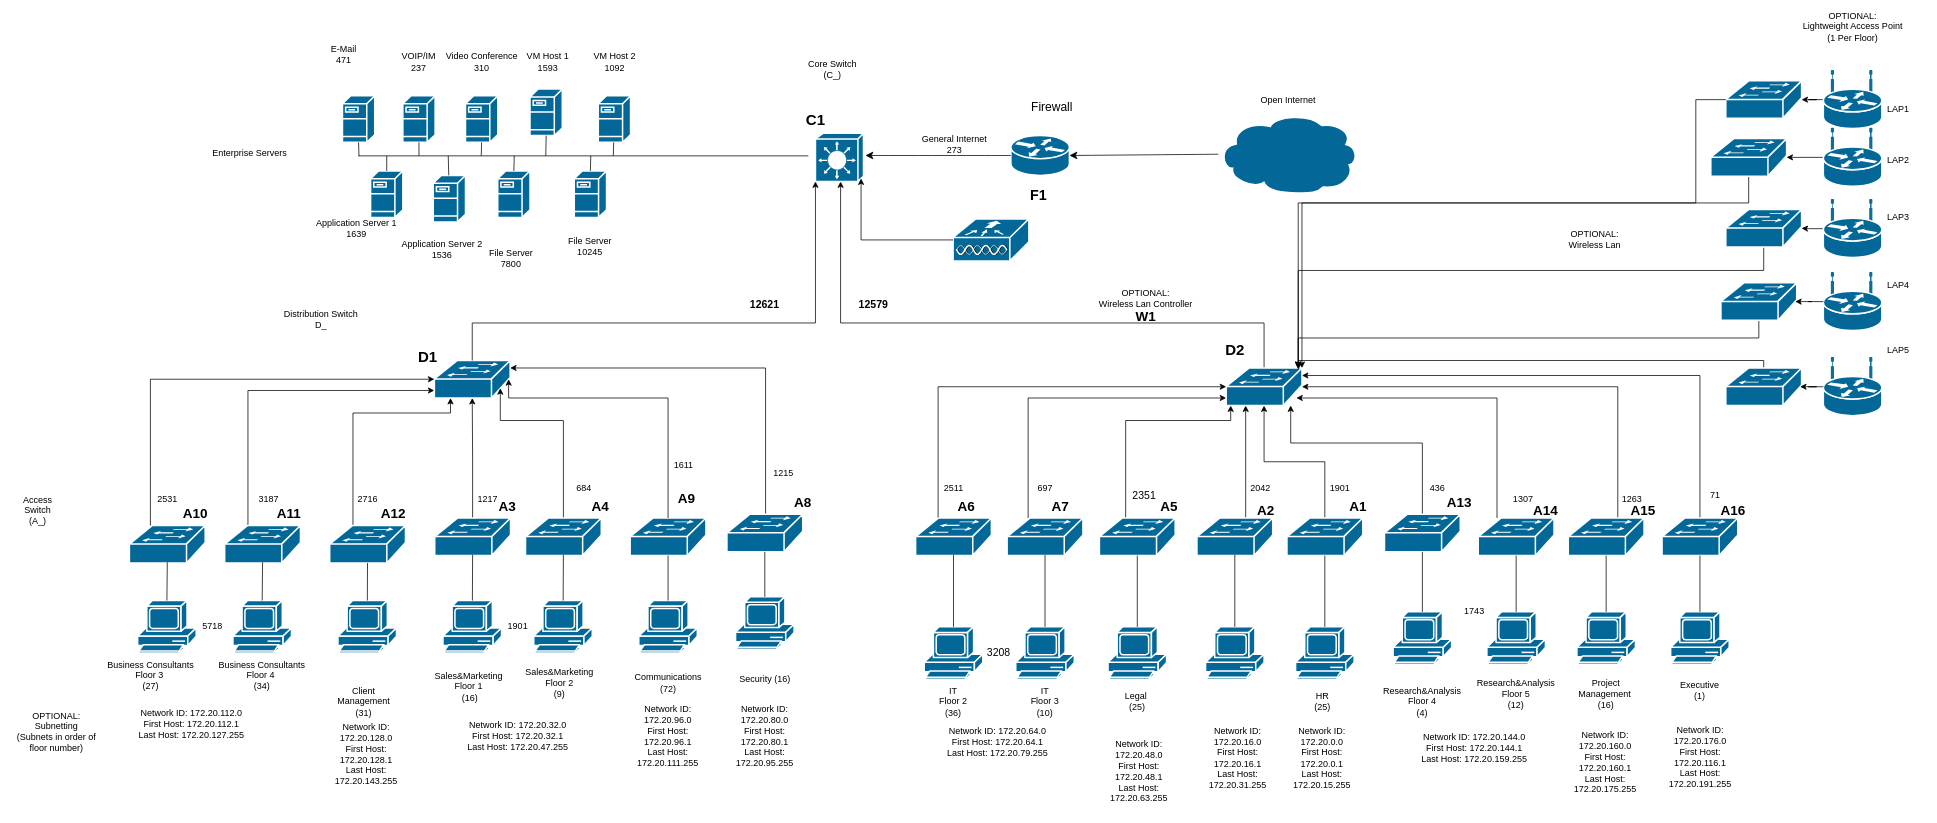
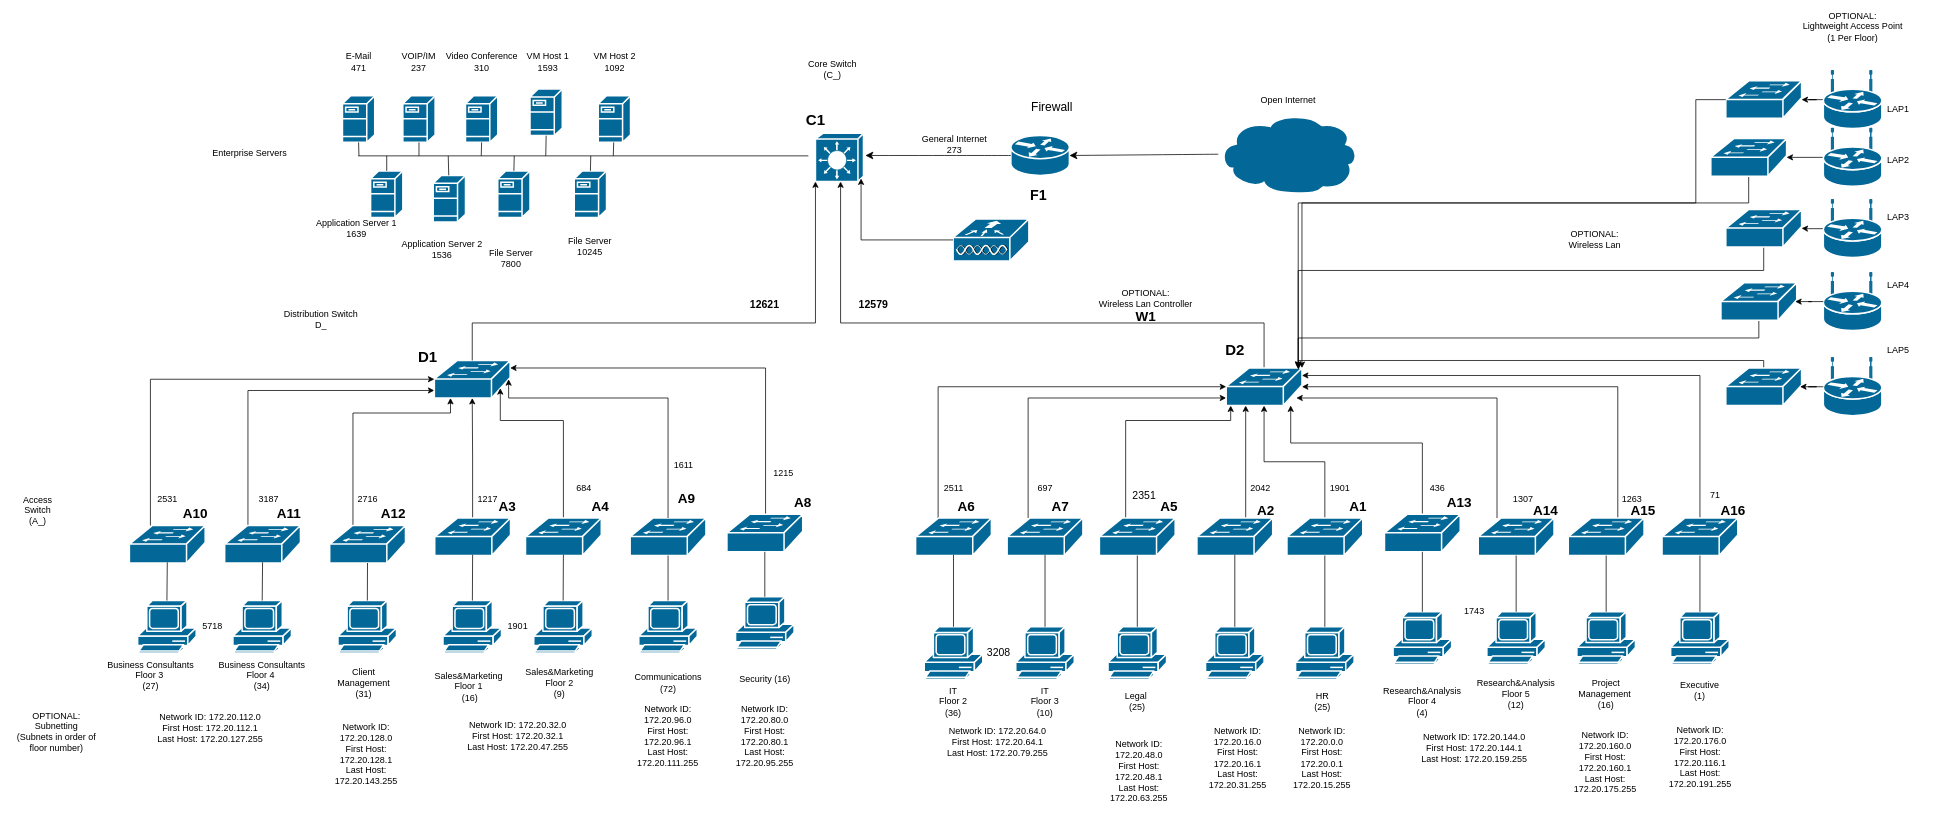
(344, 55) -> (359, 62)
(364, 702) -> (364, 683)
(192, 724) -> (210, 728)
